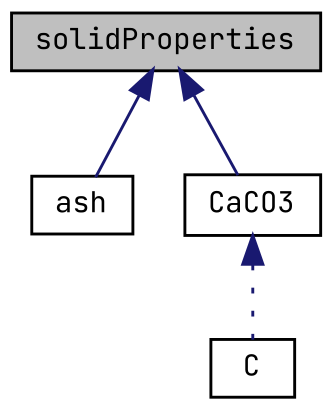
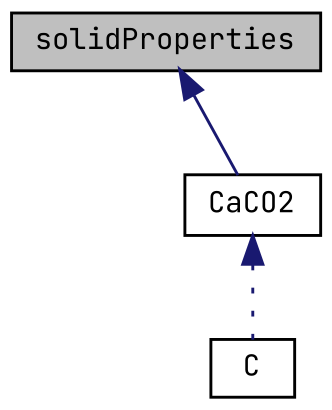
(82, 205) -> none
(253, 205) -> (253, 205)
